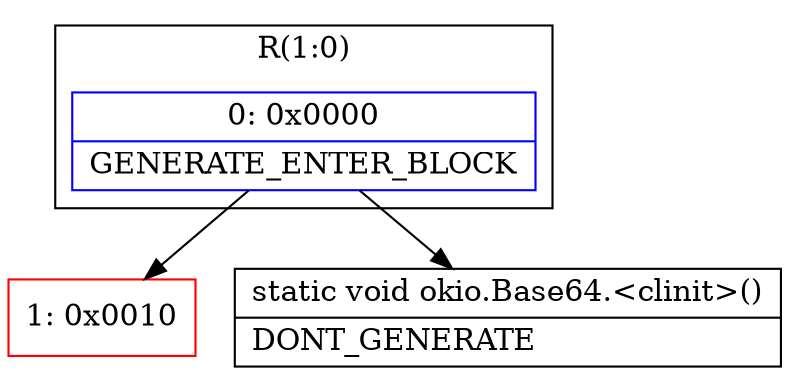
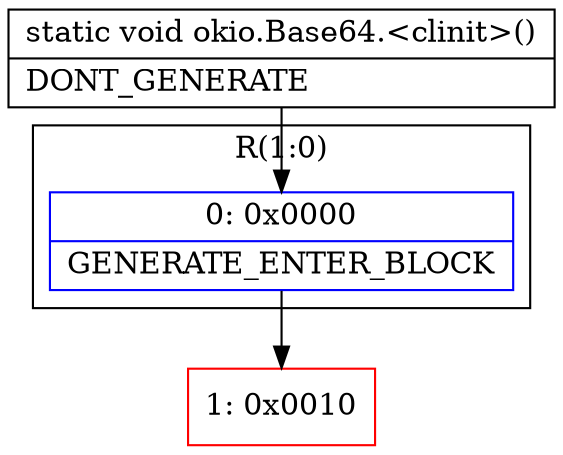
(398, 222) -> (282, 139)
